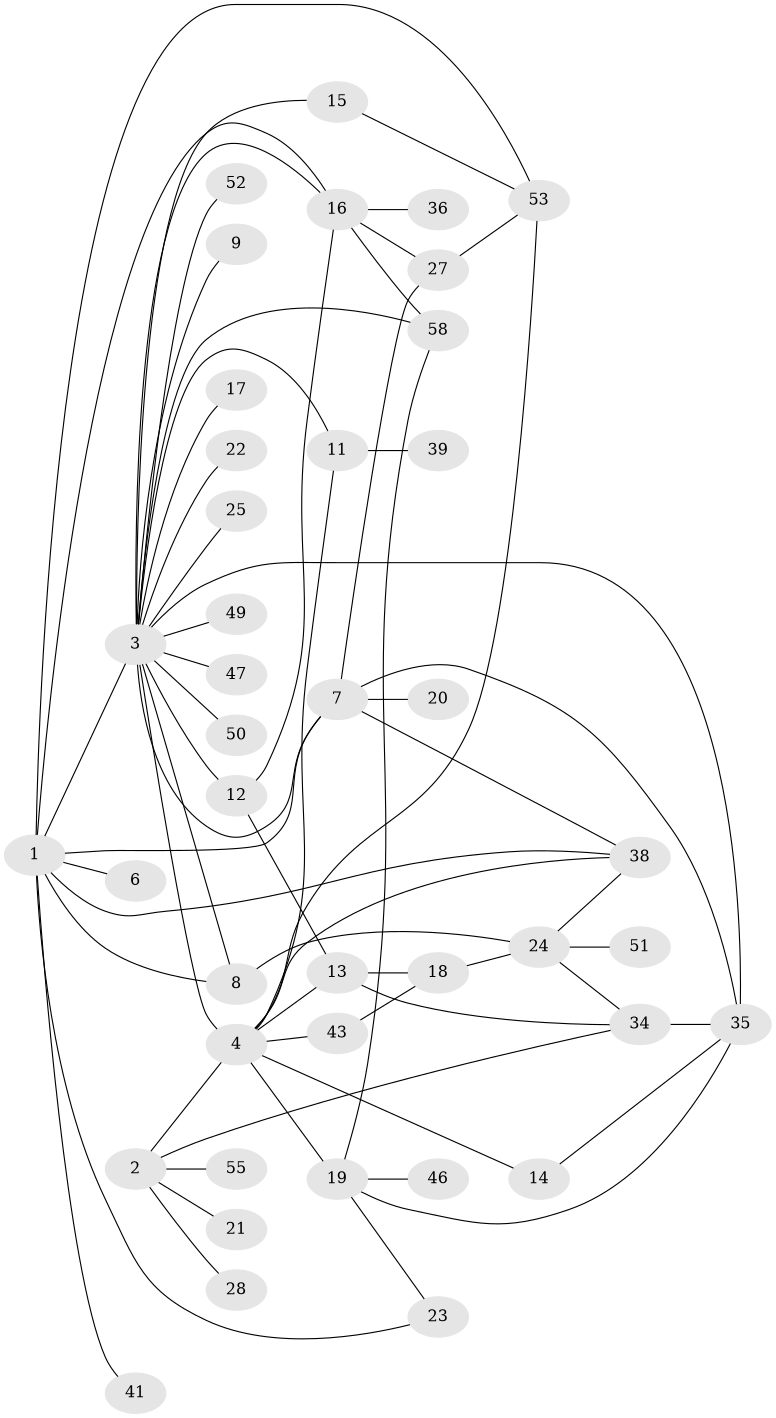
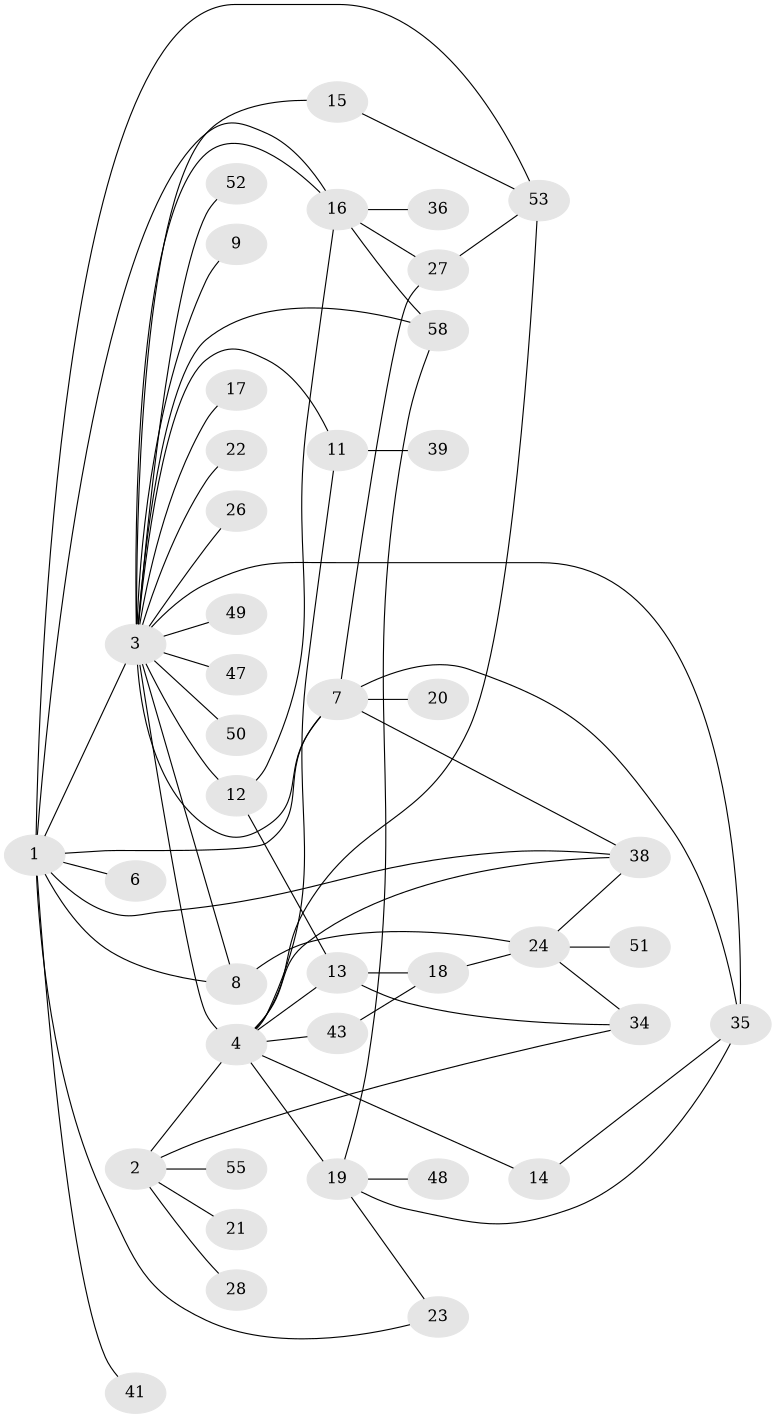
(236, 511) -> (236, 511)
(691, 1024) -> none
(438, 1179) -> (438, 1179)
